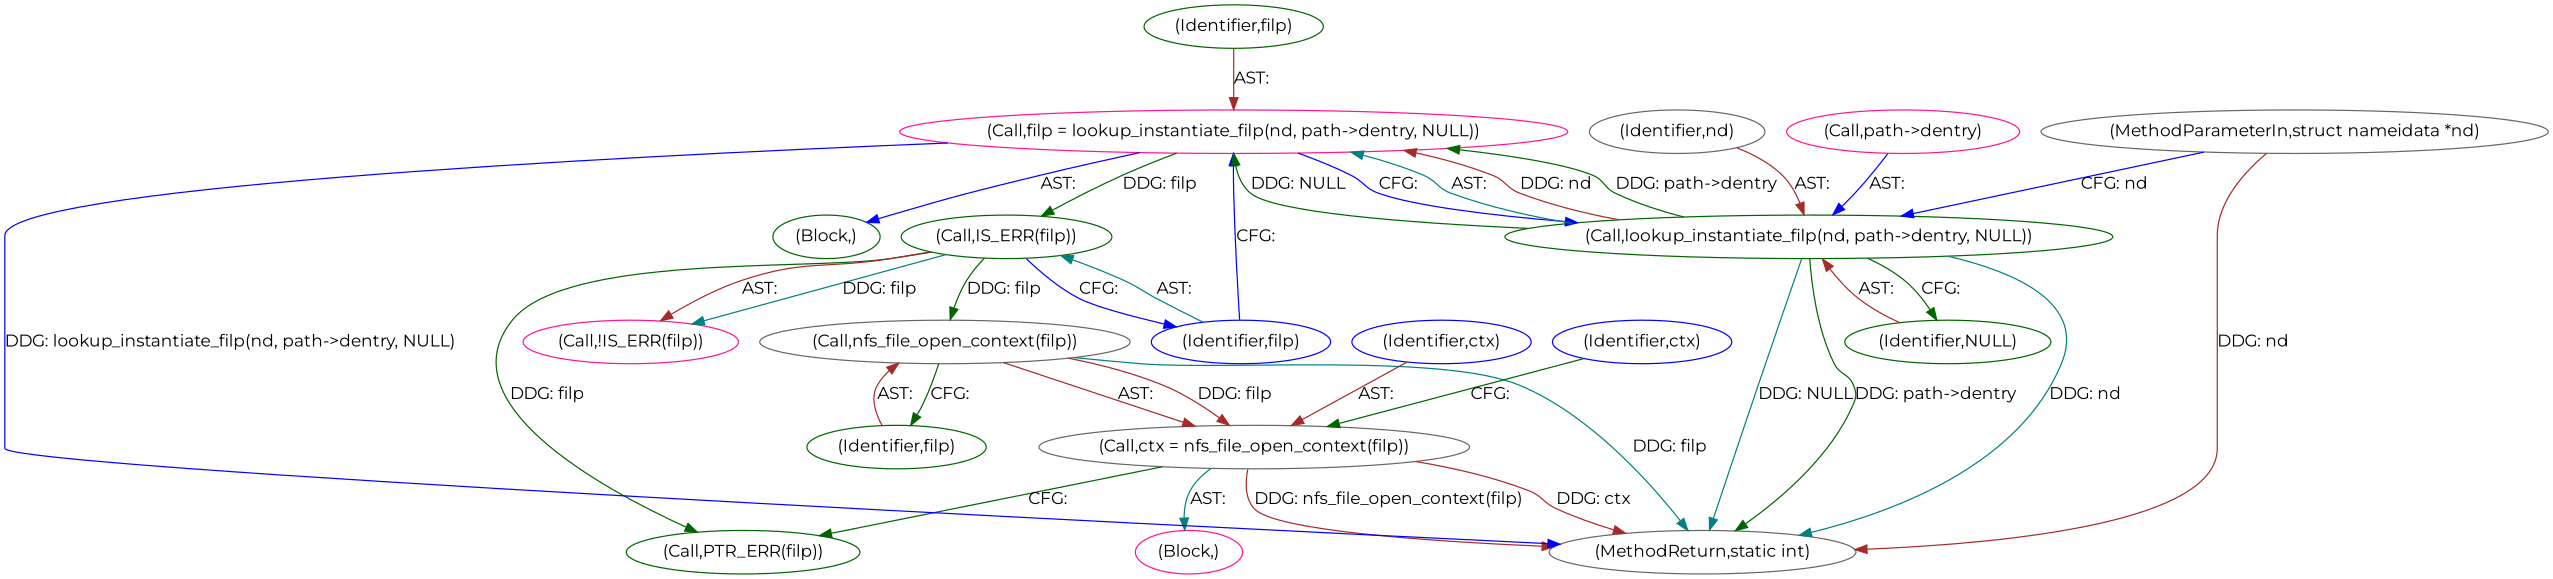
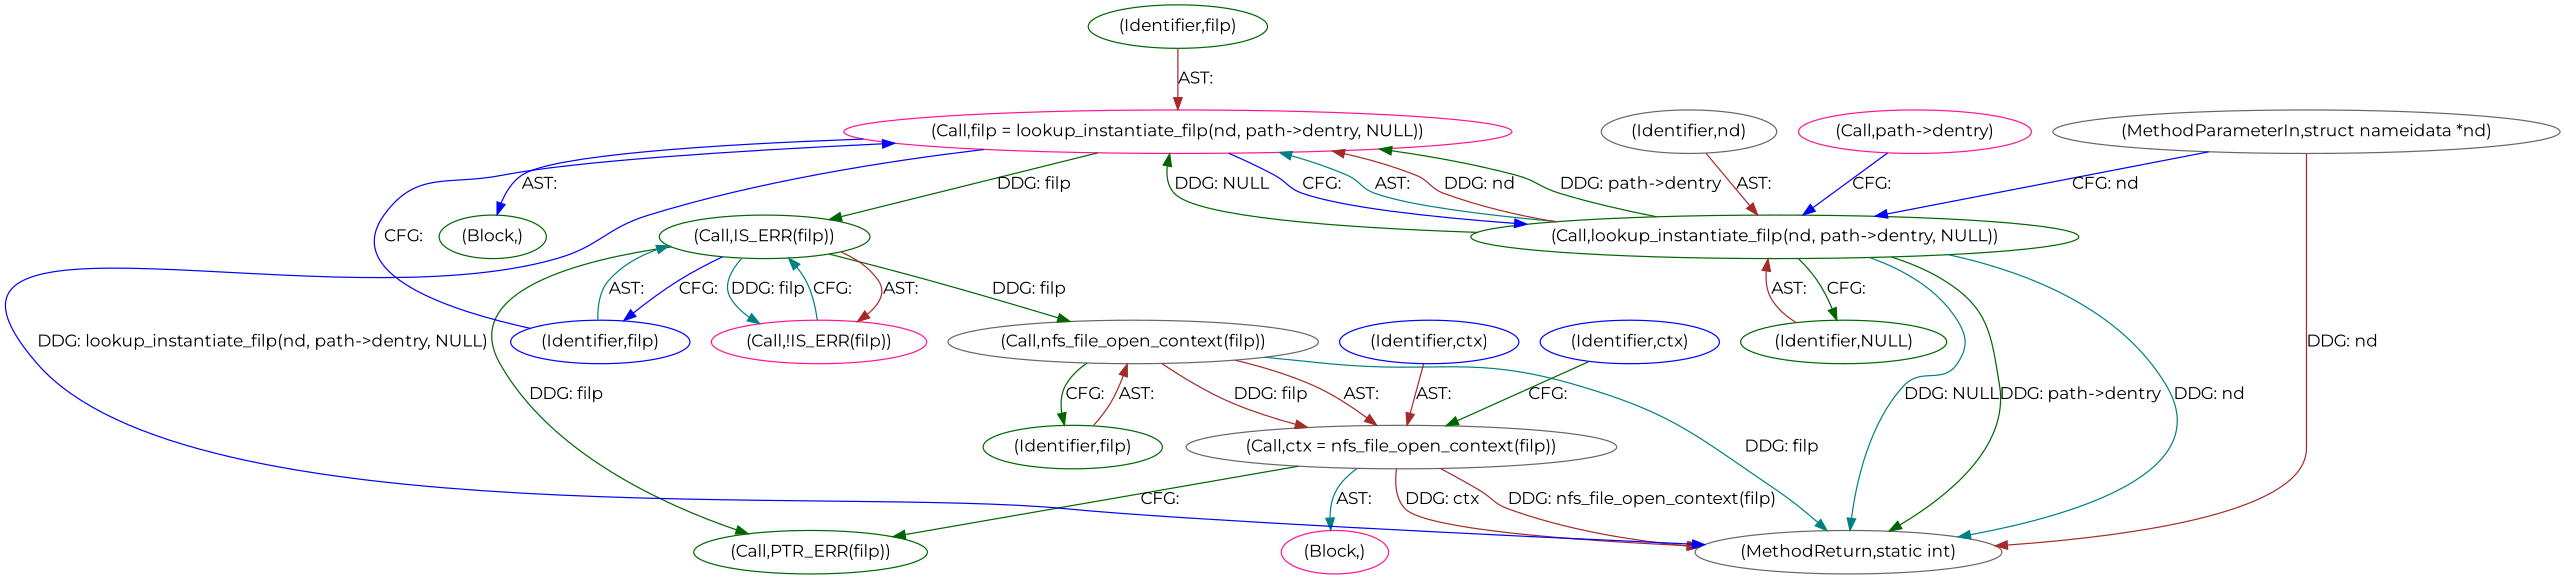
(1890, 184) -> (1874, 184)
none -> (811, 292)
